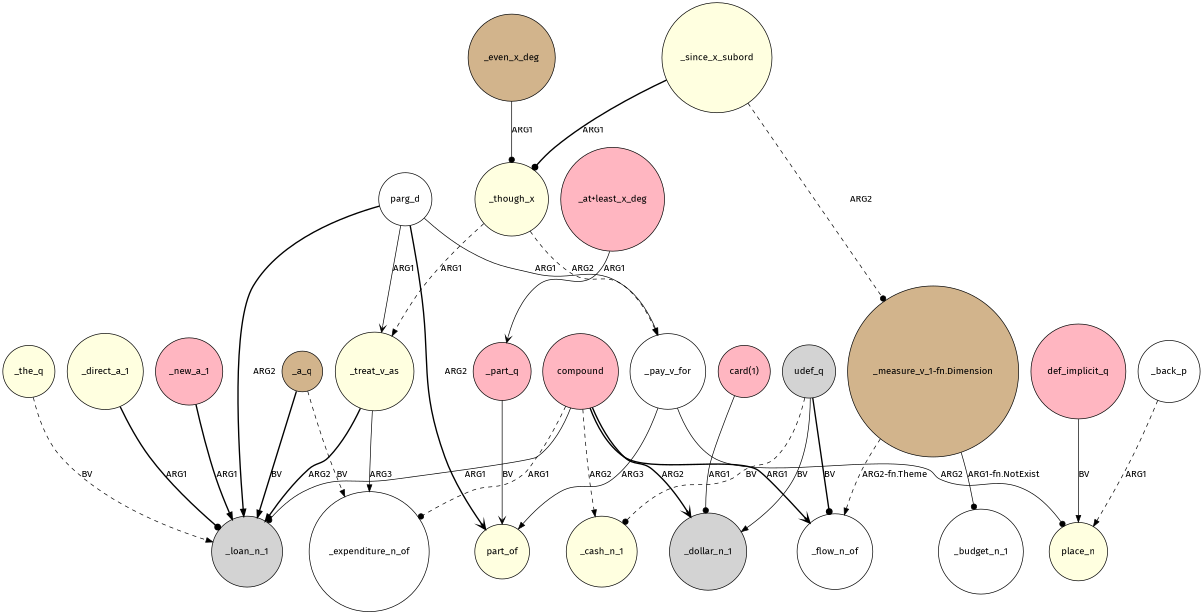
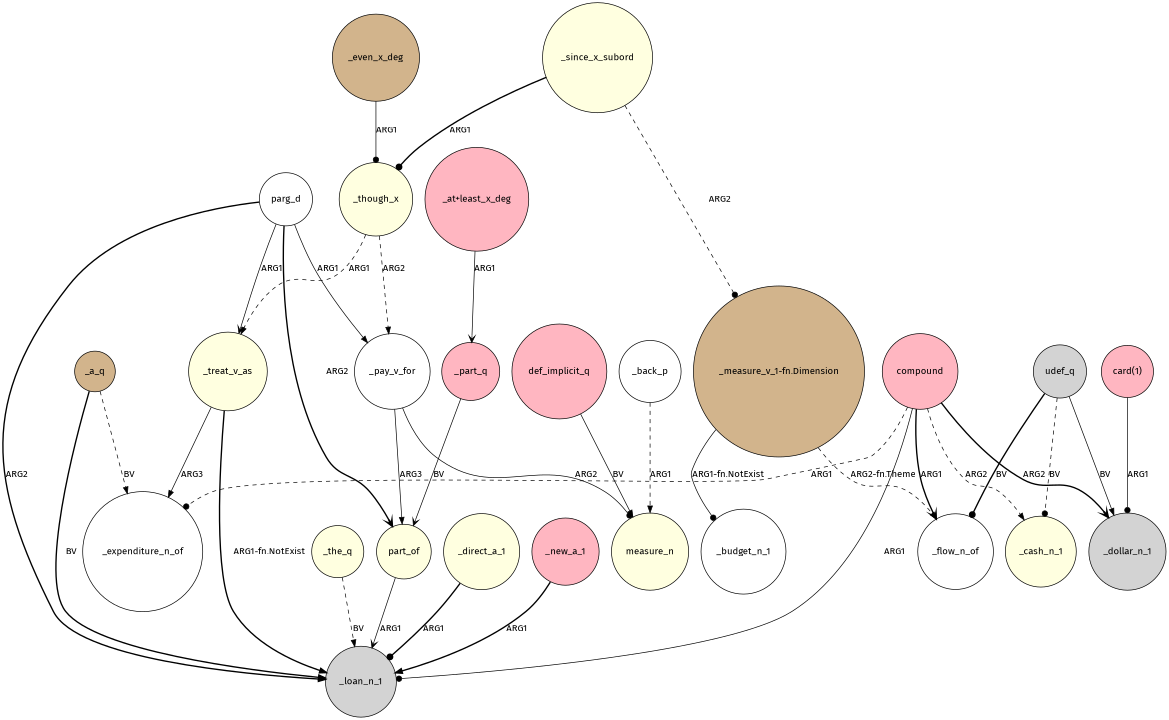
(320, 474) -> (270, 552)
(1078, 552) -> (650, 552)
none -> (385, 610)
